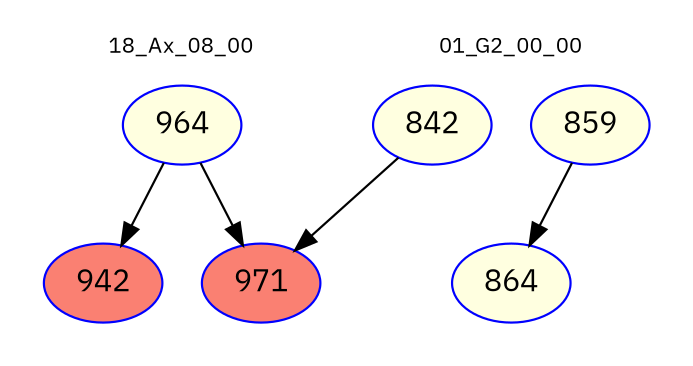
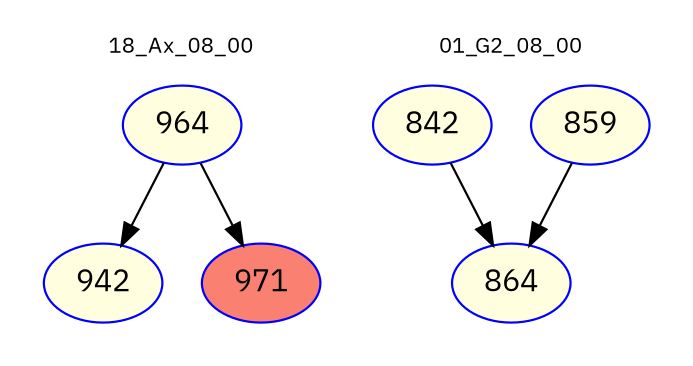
(511, 47) -> (511, 47)
(370, 183) -> (467, 194)
(103, 283) -> (103, 283)
